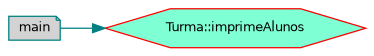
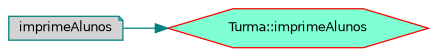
(34, 28) -> (66, 28)
